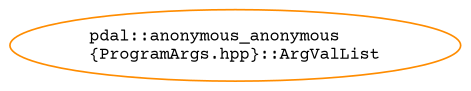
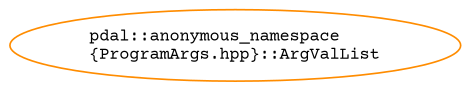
(235, 45) -> (235, 45)
